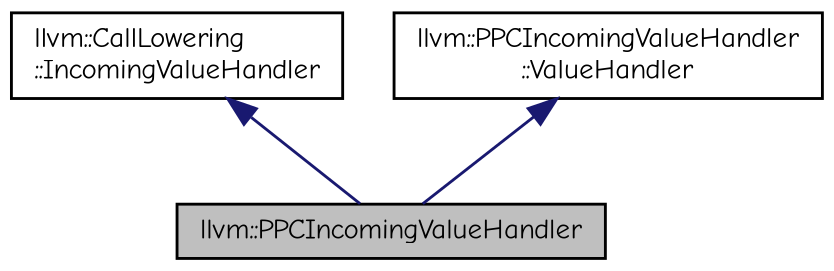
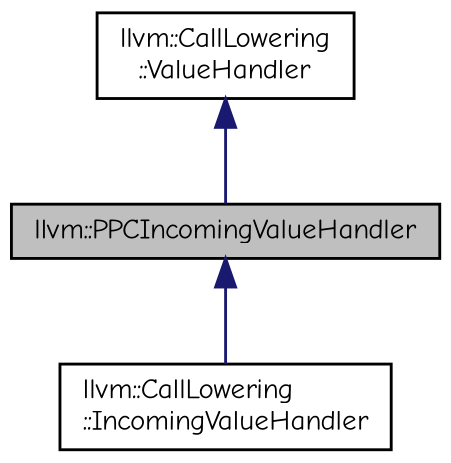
(608, 56) -> (226, 56)
(306, 161) -> (226, 326)
